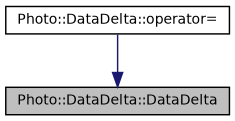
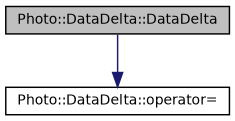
(118, 53) -> (118, 53)
